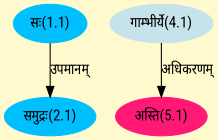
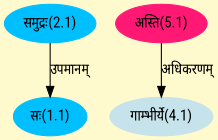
(50, 65) -> (50, 65)
(161, 65) -> (161, 65)
